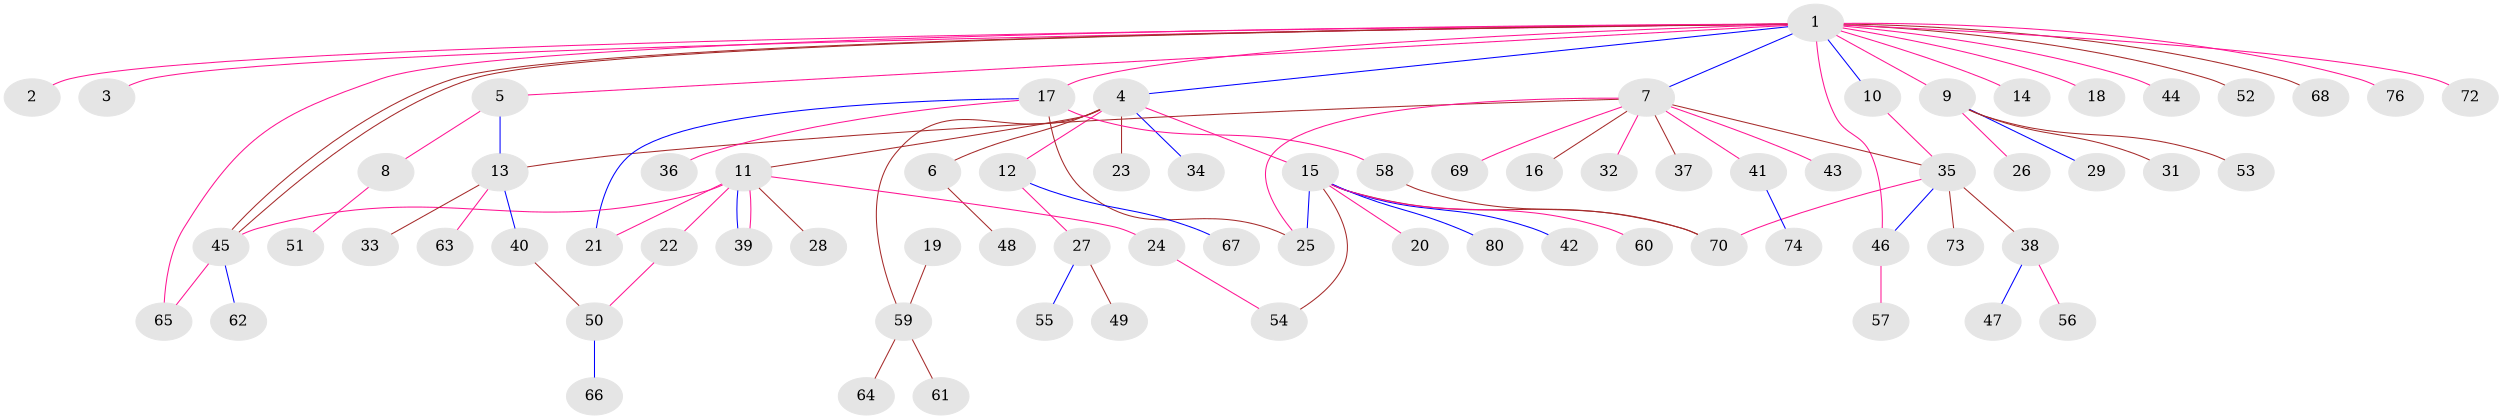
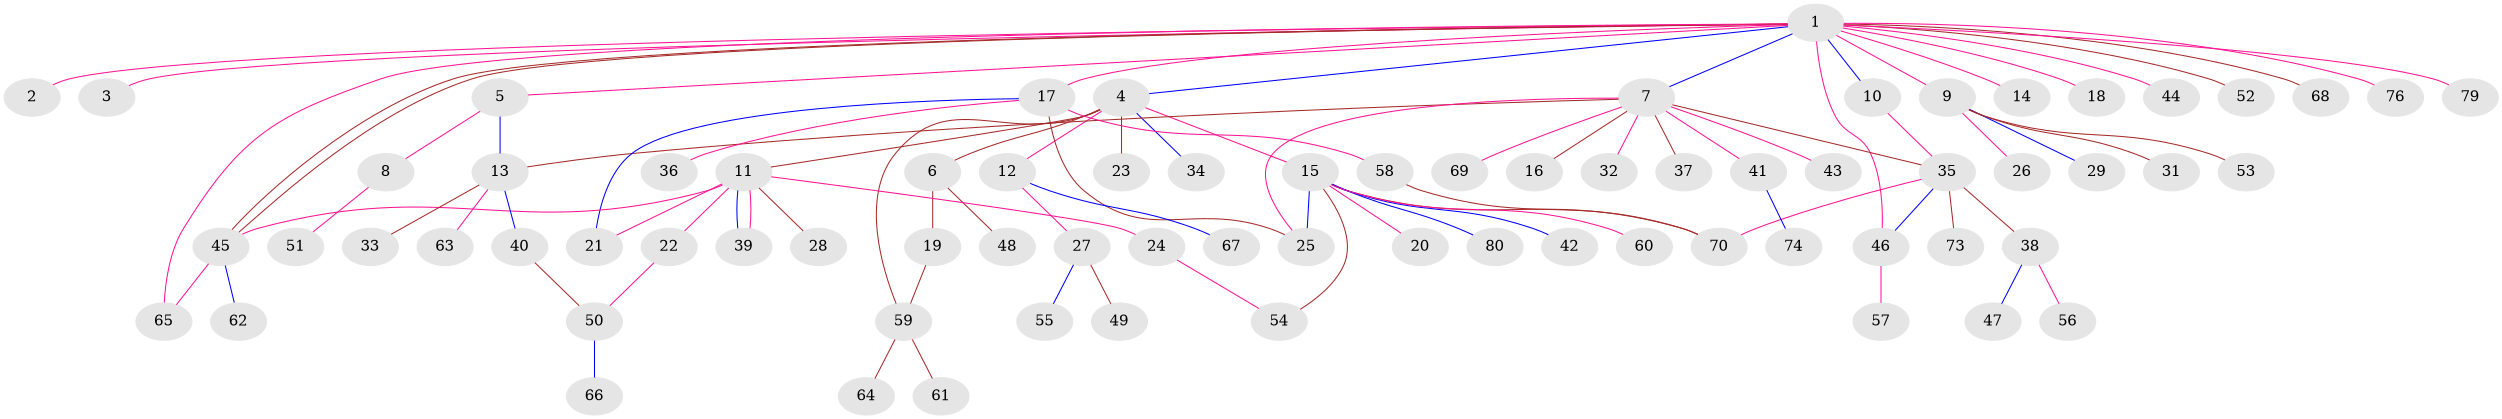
(2470, 98) -> (2470, 98)
none -> (933, 210)
